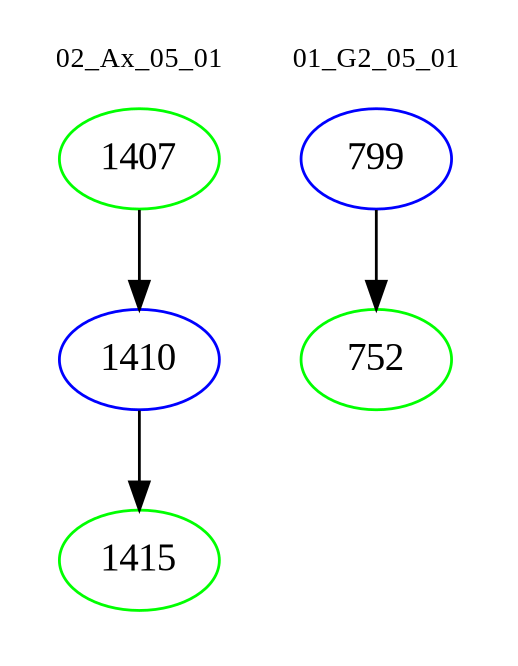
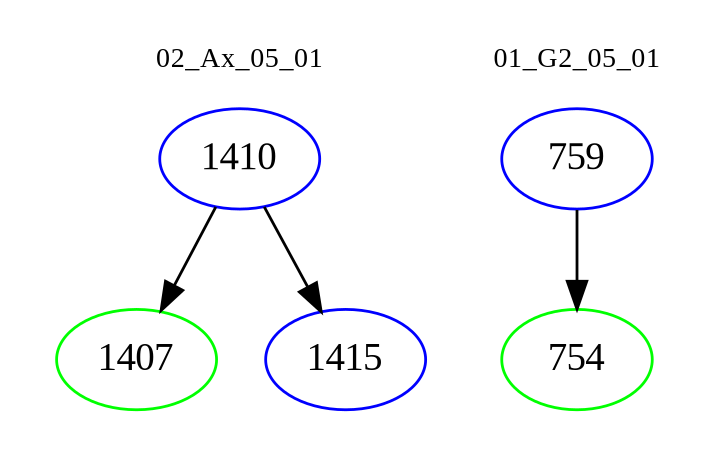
(376, 159) -> (577, 159)
(139, 246) -> (195, 246)
(376, 360) -> (577, 360)
(139, 560) -> (346, 360)
